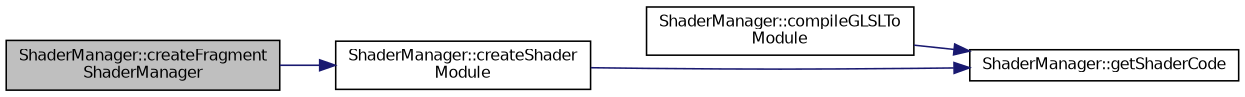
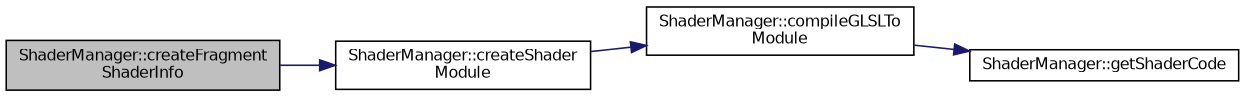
(143, 65) -> (143, 65)
(772, 69) -> (611, 49)
